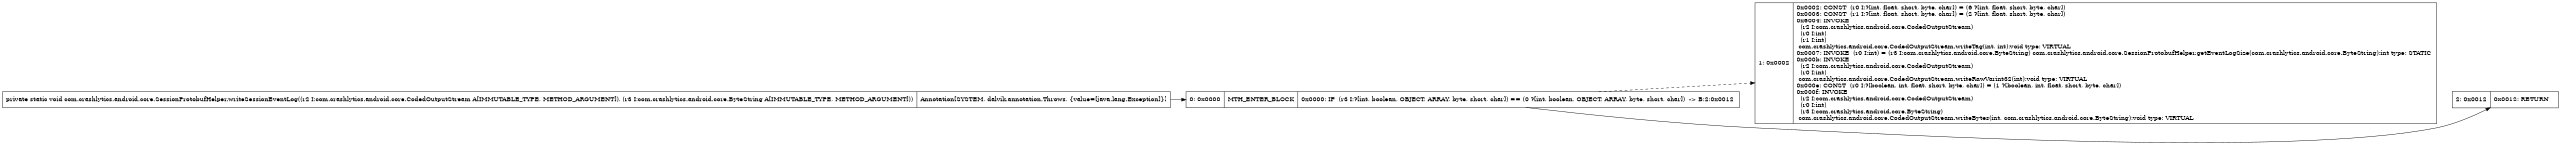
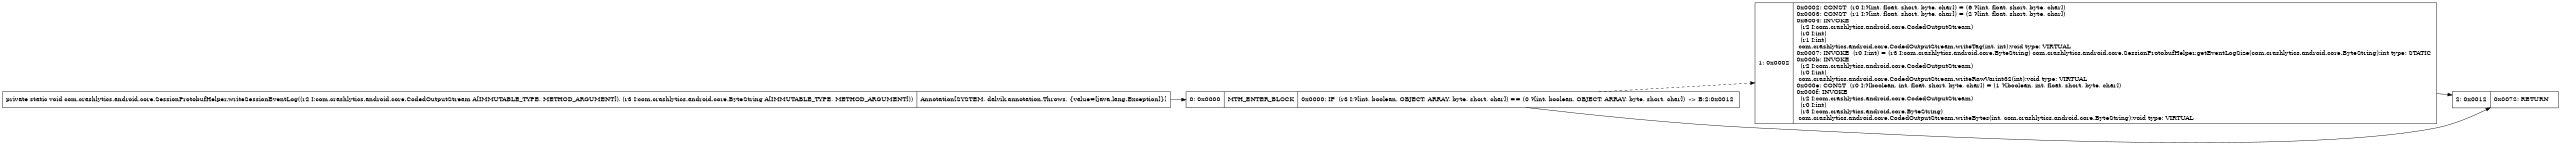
none -> (2442, 94)
(2524, 99) -> (2524, 99)
